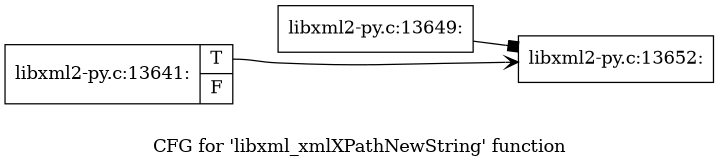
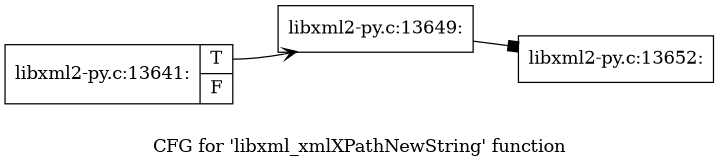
(369, 65) -> (258, 58)
